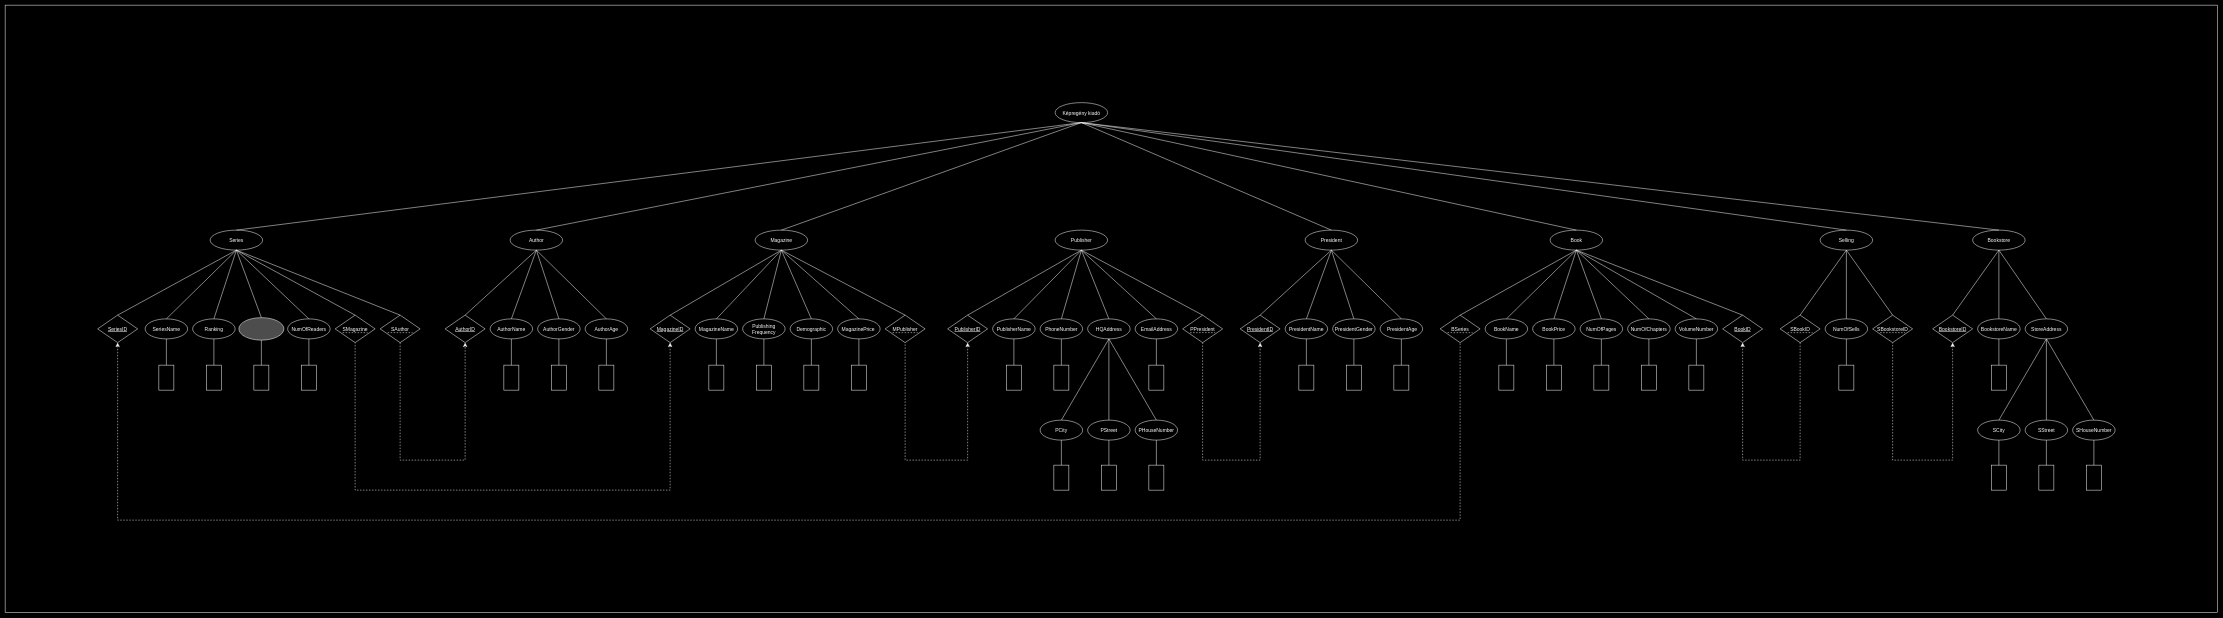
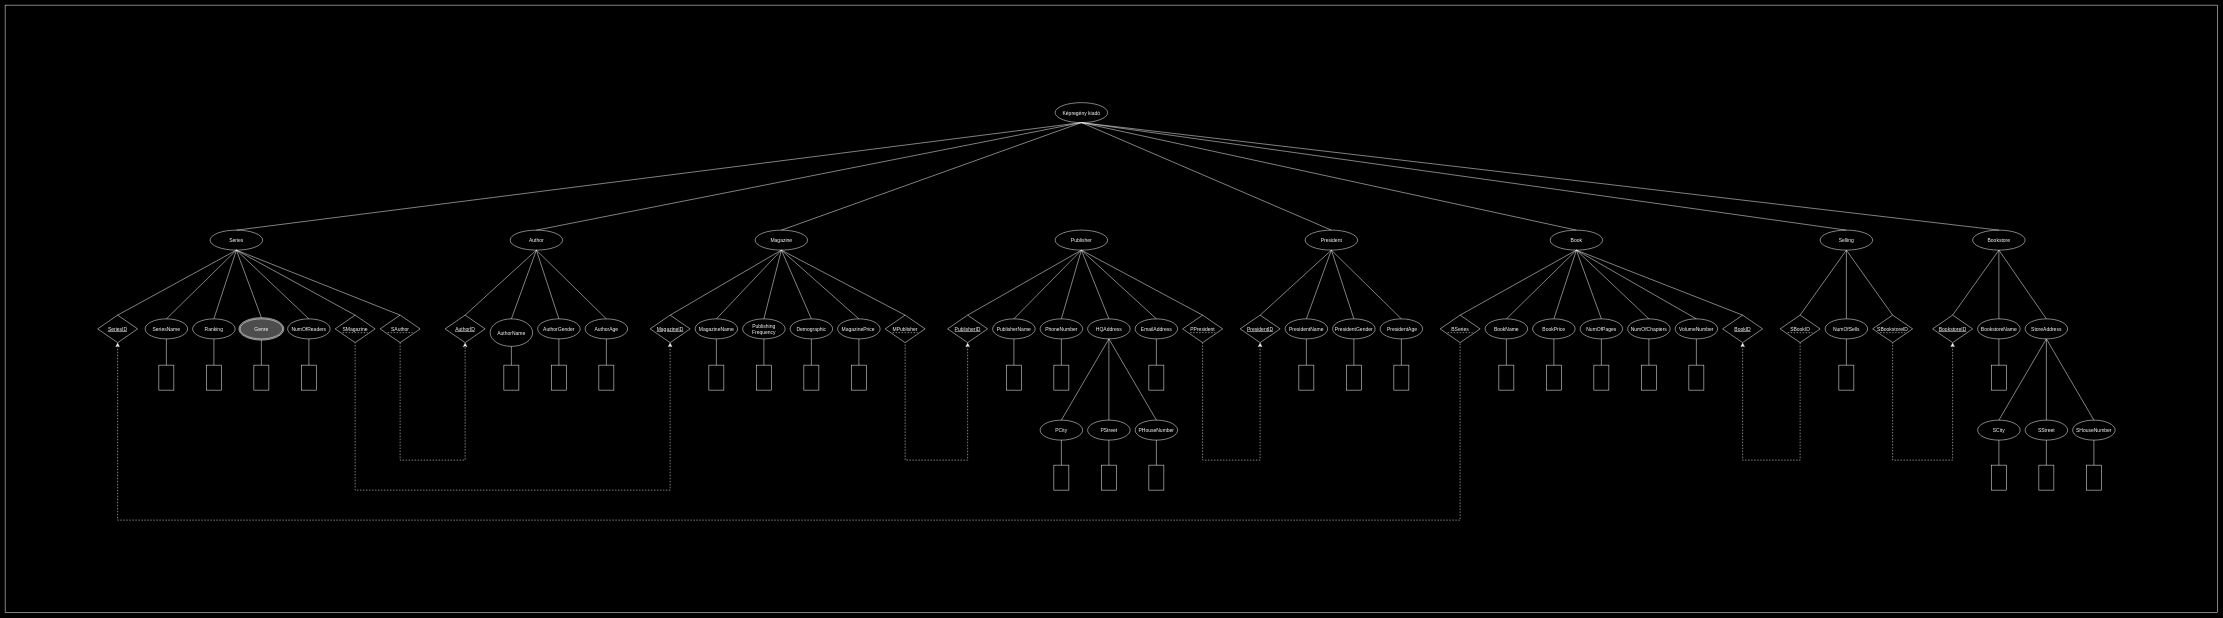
none -> (261, 329)
(511, 329) -> (511, 333)
